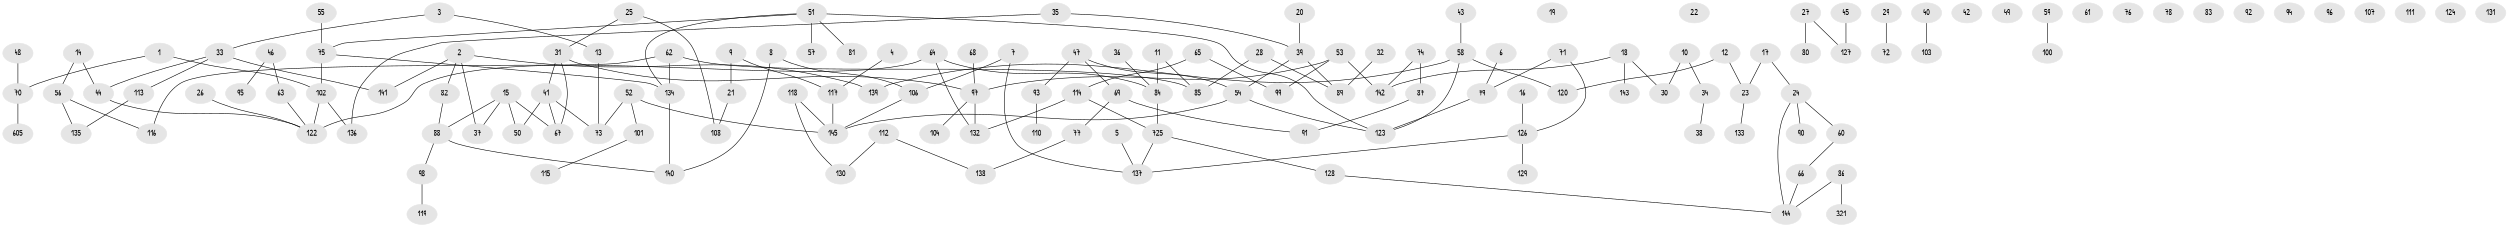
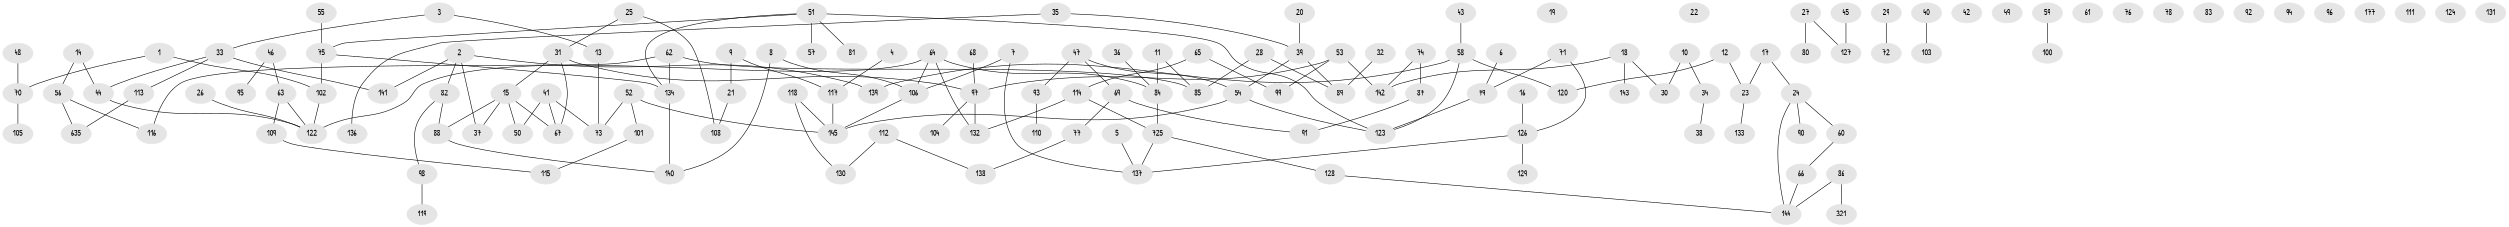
(2370, 13) -> (2370, 13)
(553, 70) -> (530, 75)
none -> (923, 73)
(337, 114) -> none
(18, 134) -> (18, 134)
(76, 134) -> (76, 134)
none -> (271, 134)
(430, 154) -> (415, 130)
